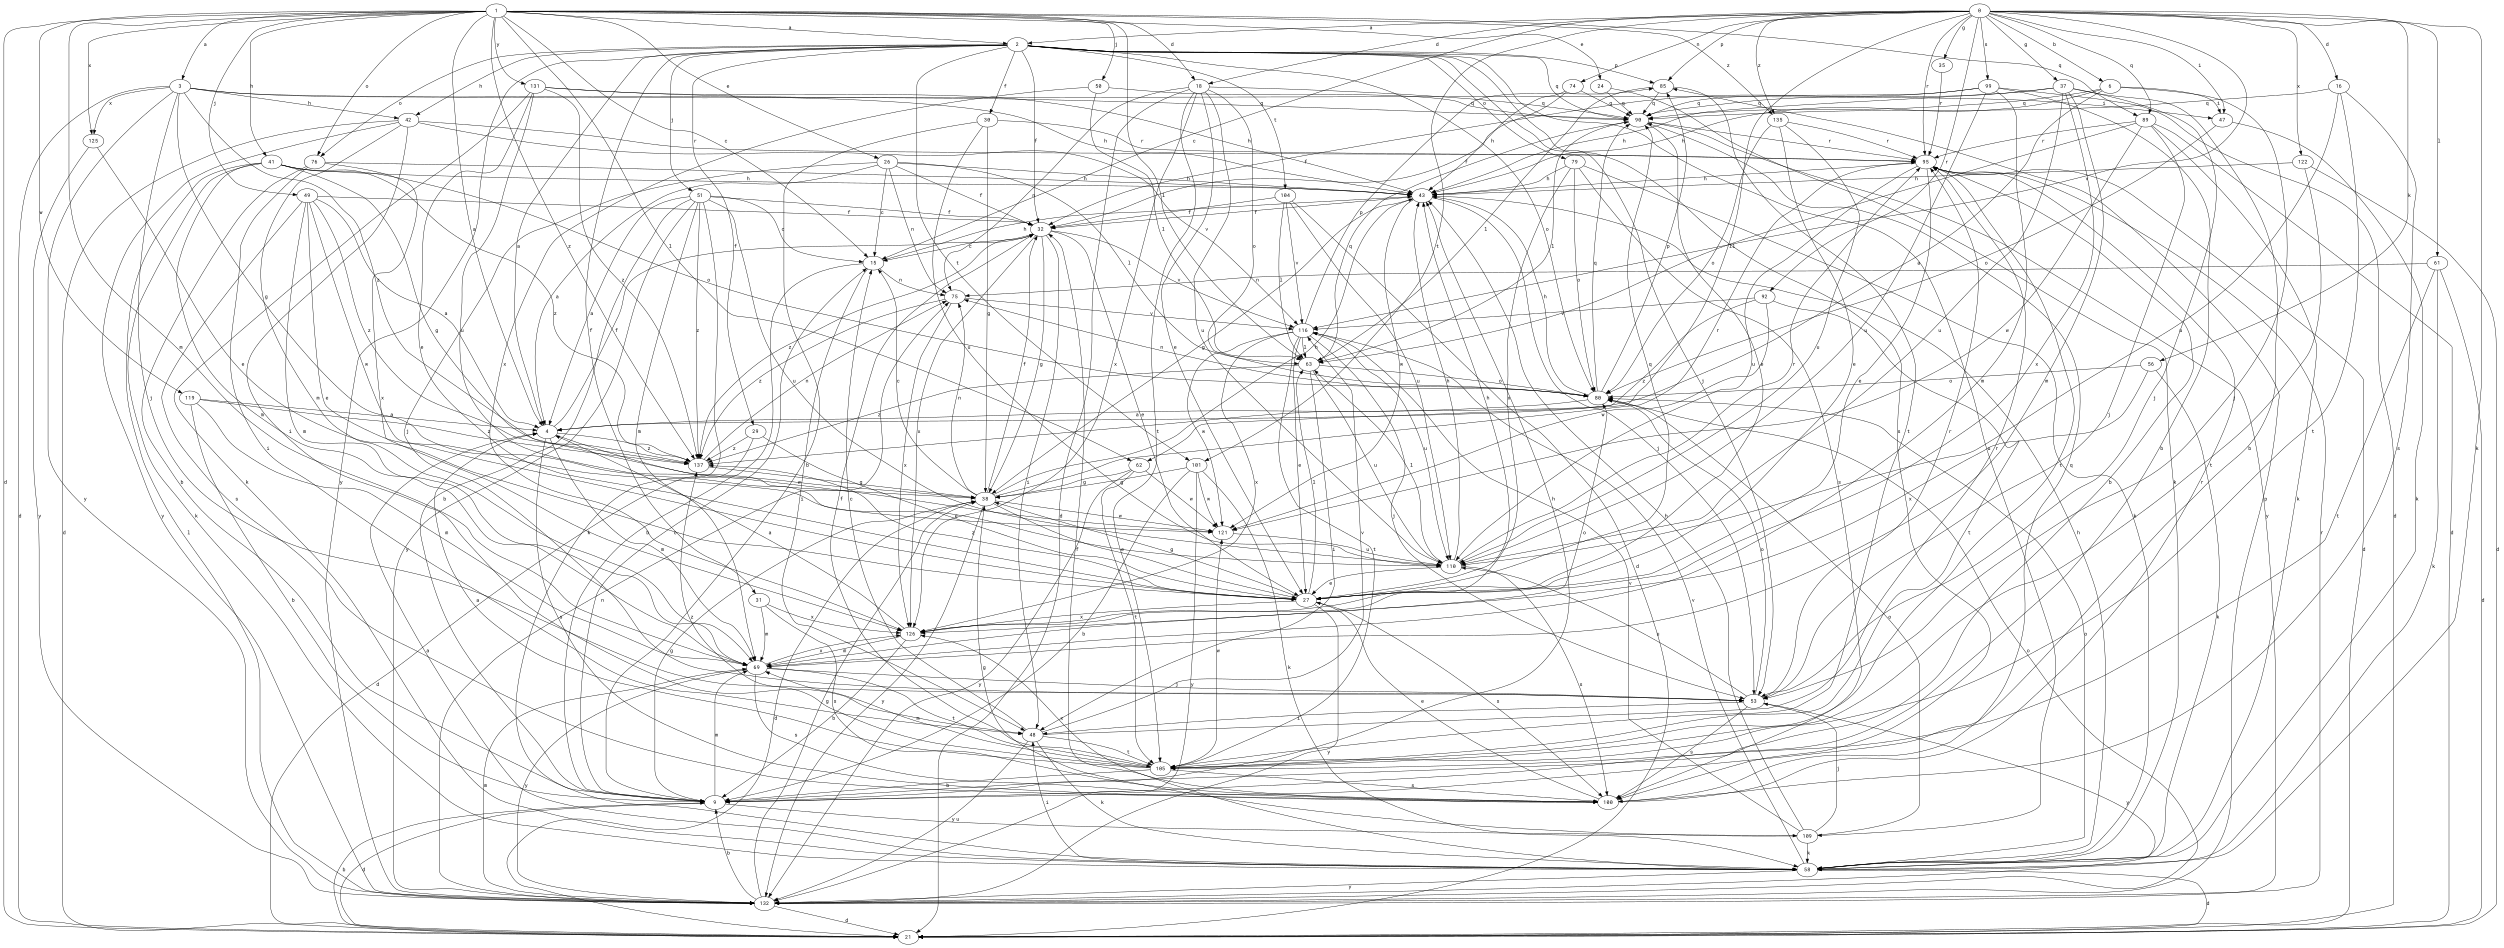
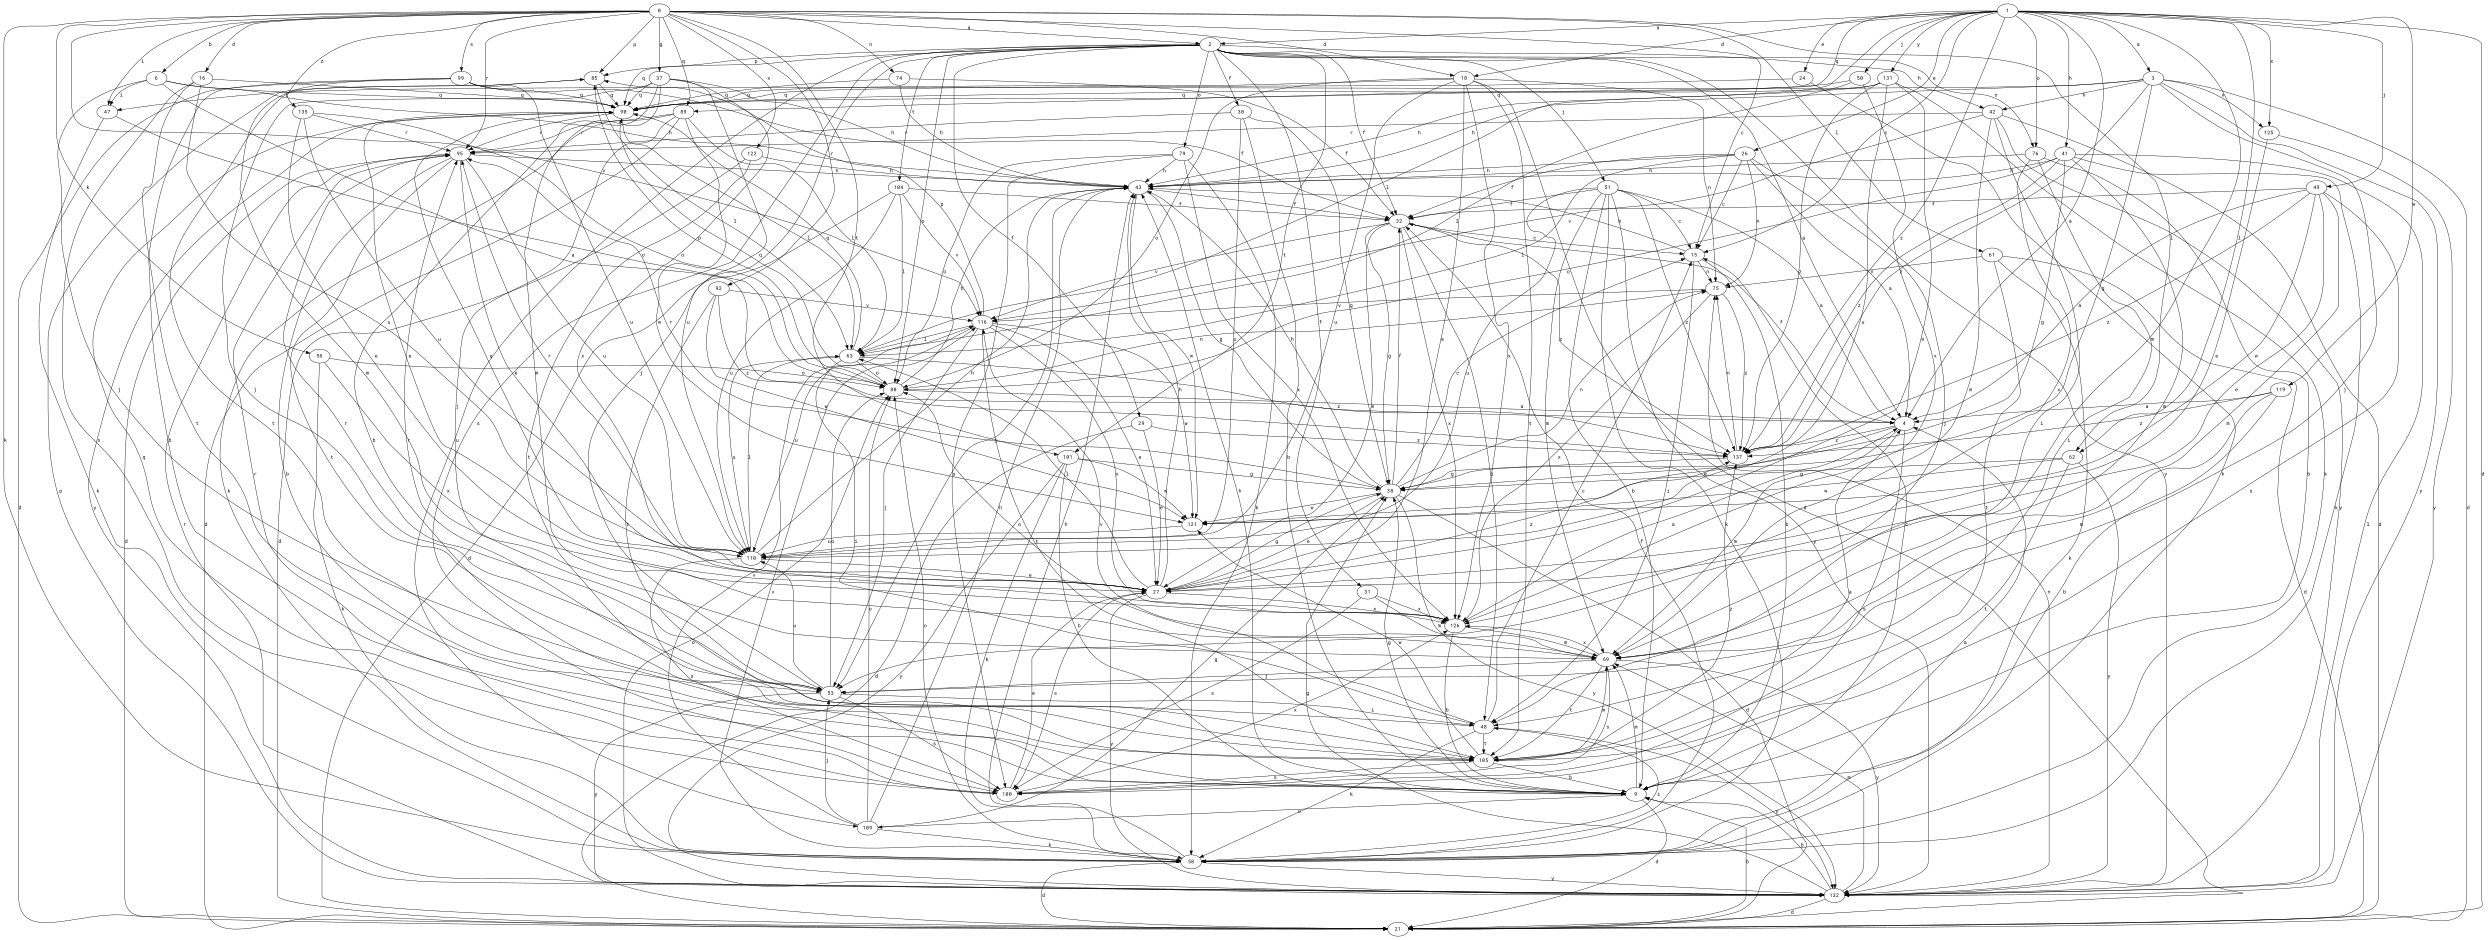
(1152, 17) -> none
(1942, 65) -> none
(832, 560) -> none
